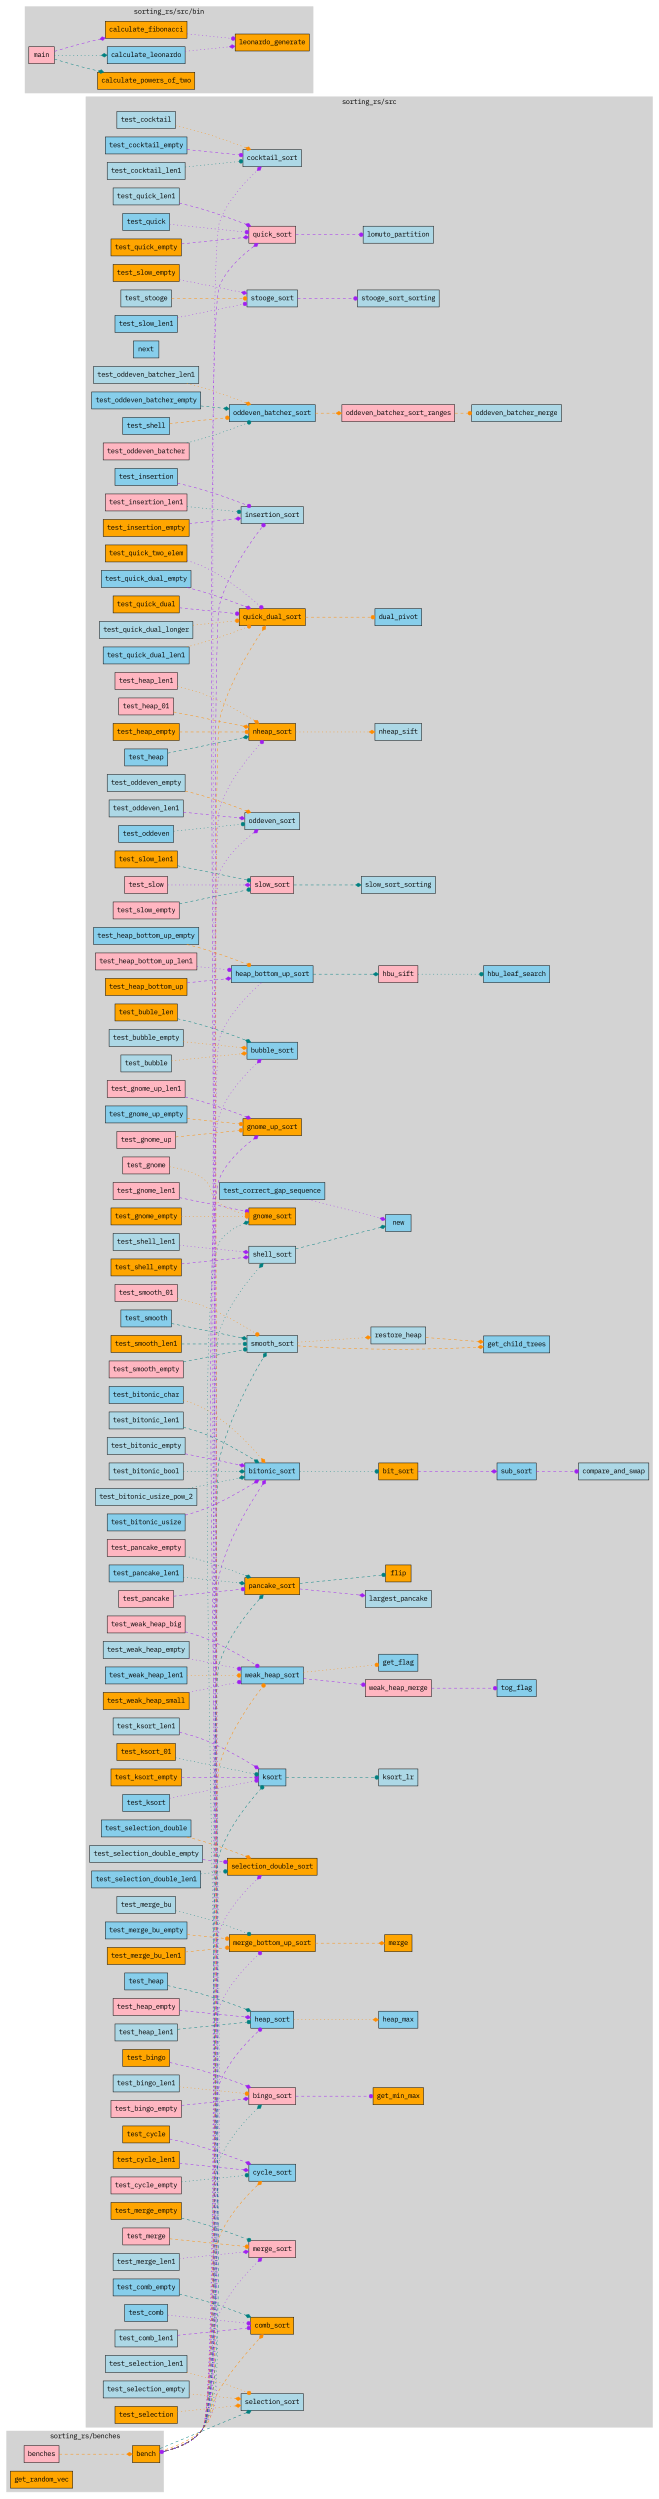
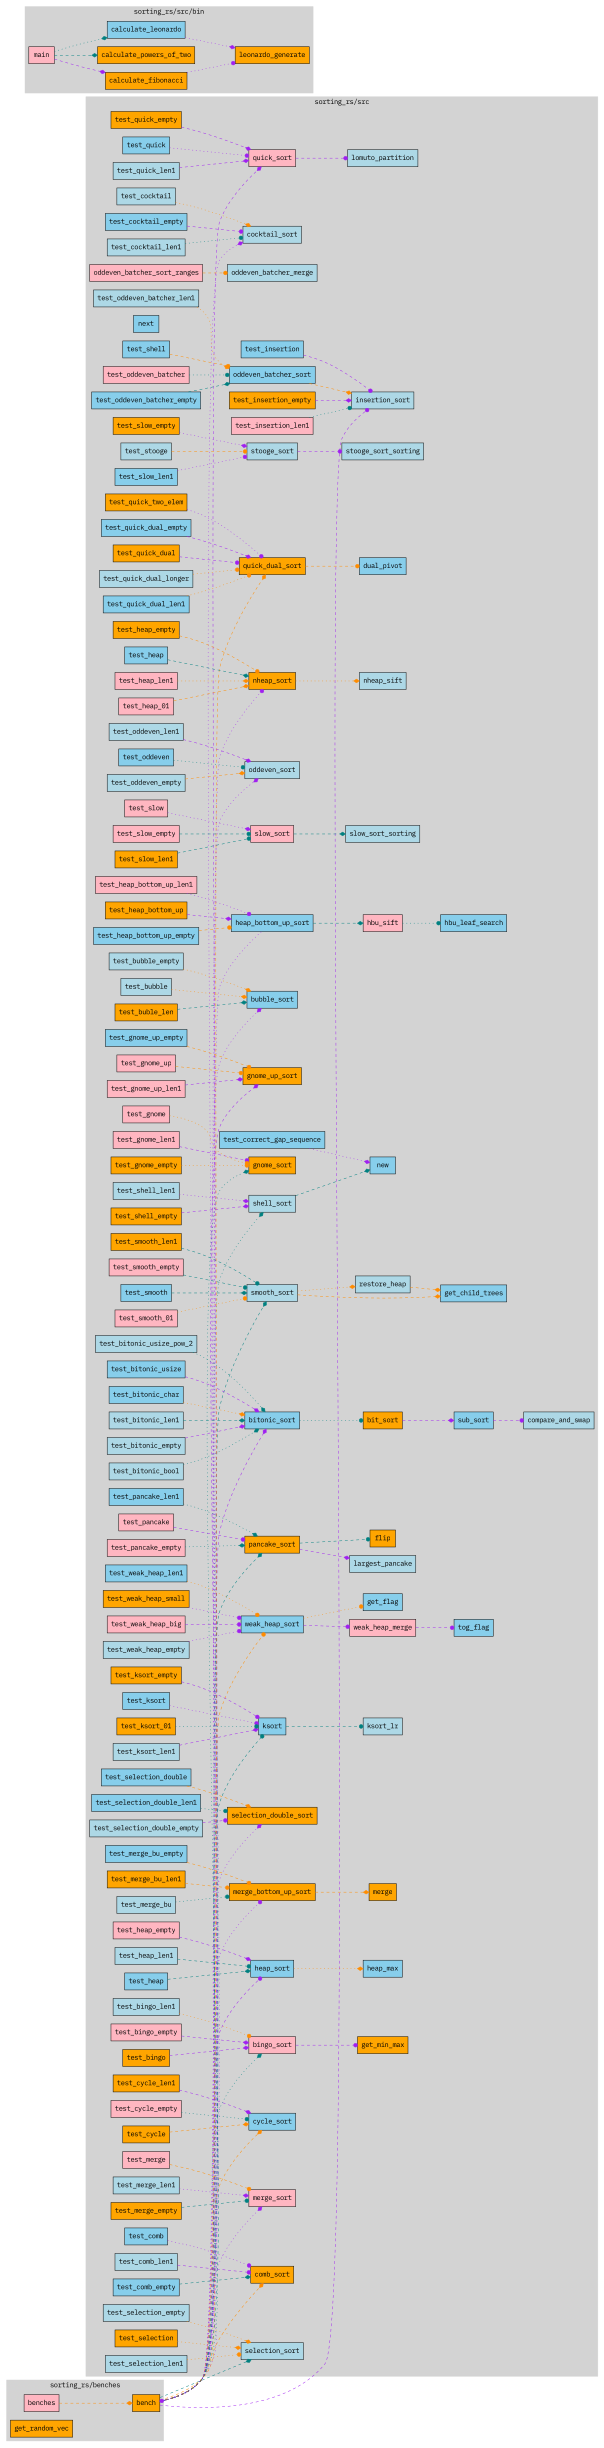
(326, 413) -> (328, 388)
(208, 2149) -> (206, 2128)
